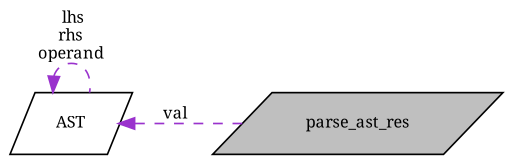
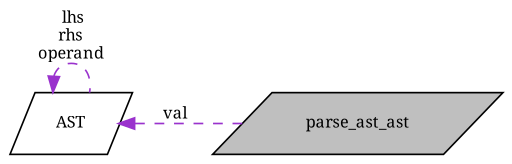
(358, 124) -> (358, 124)
